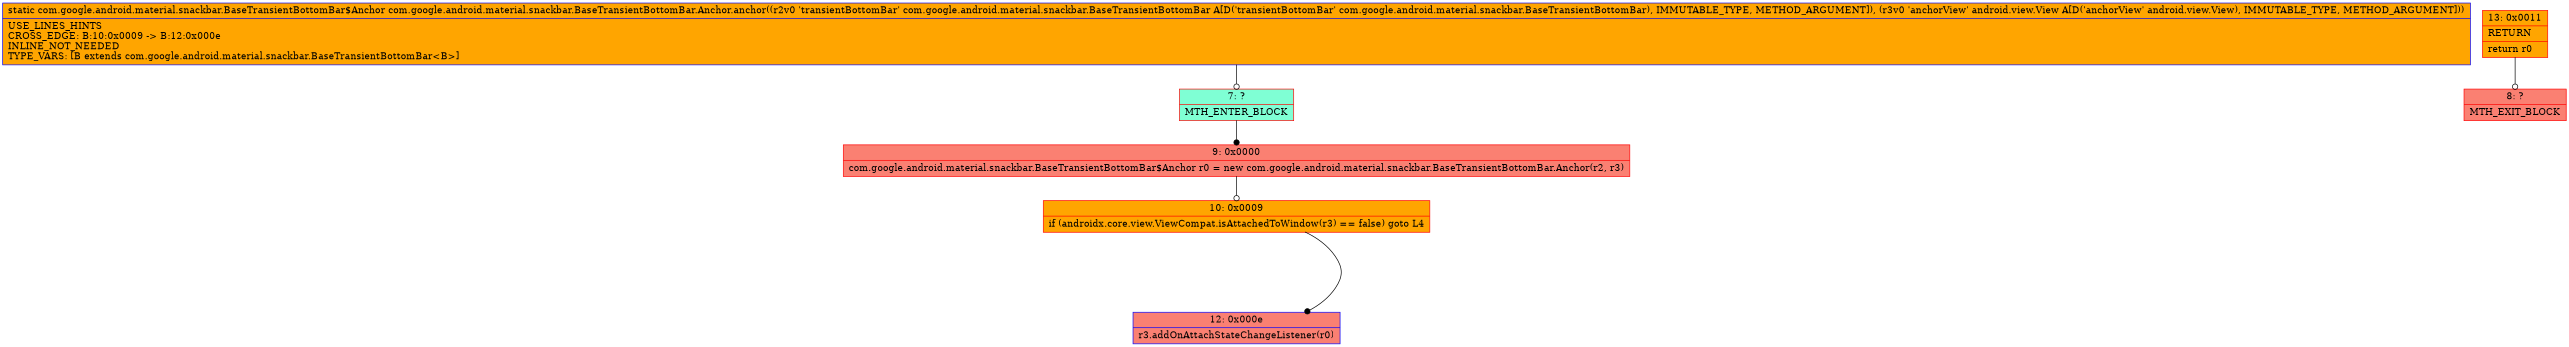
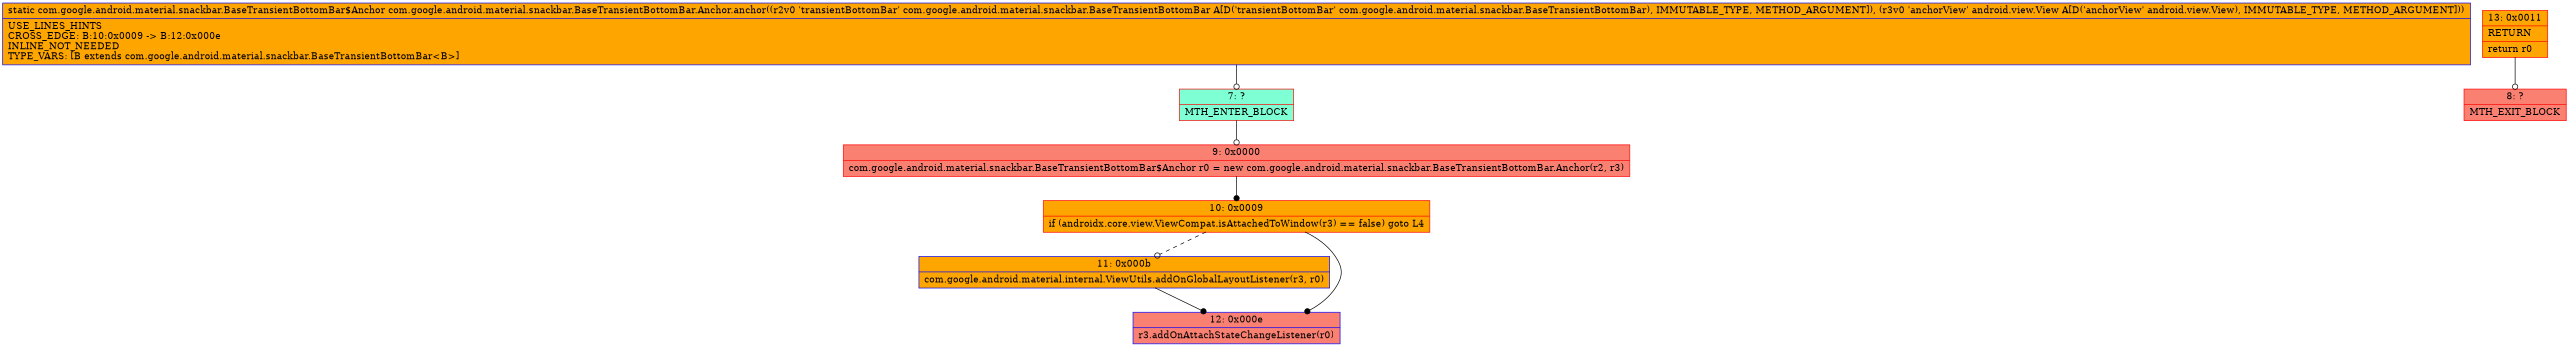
(1237, 130) -> (1237, 130)
(1237, 186) -> (1237, 186)
none -> (1124, 272)
